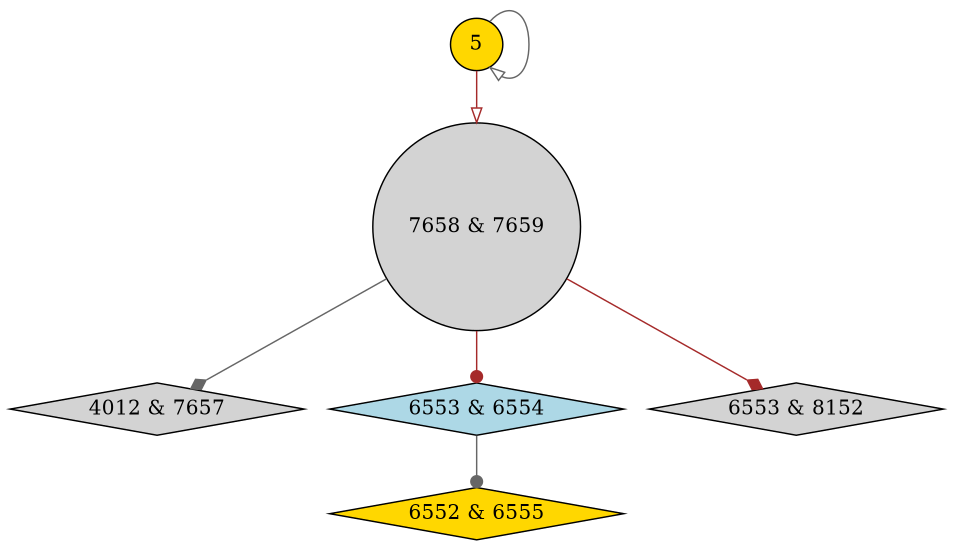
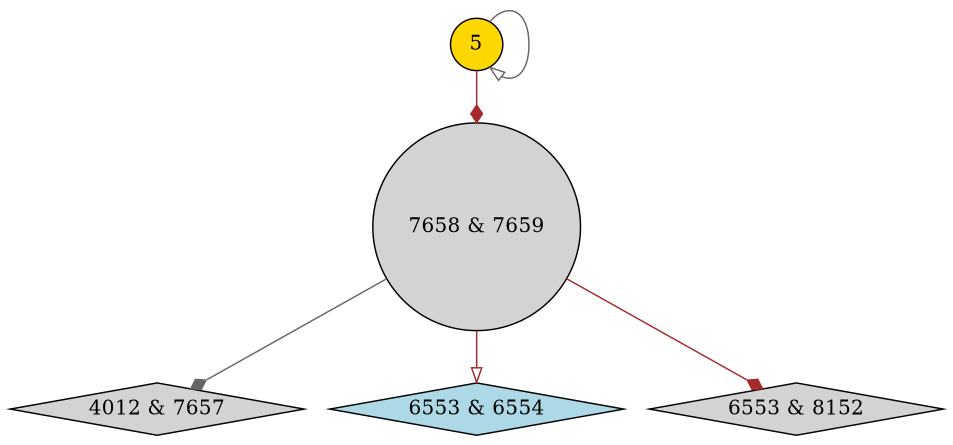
(477, 89) -> (477, 88)
(477, 351) -> (477, 349)
(477, 514) -> none
